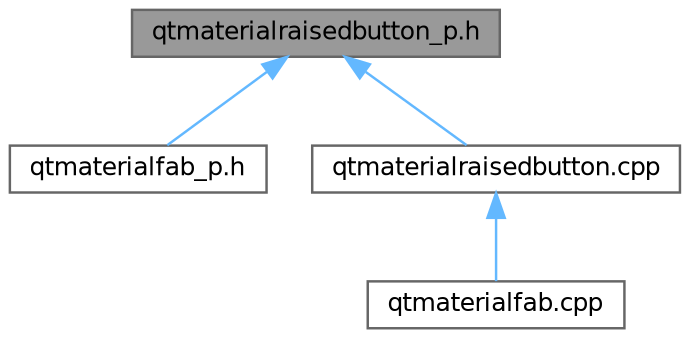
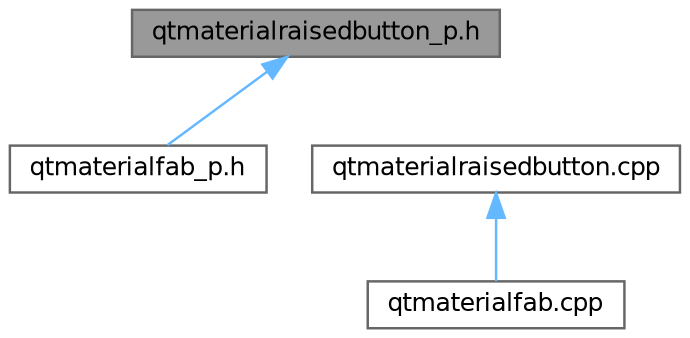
(416, 109) -> none
